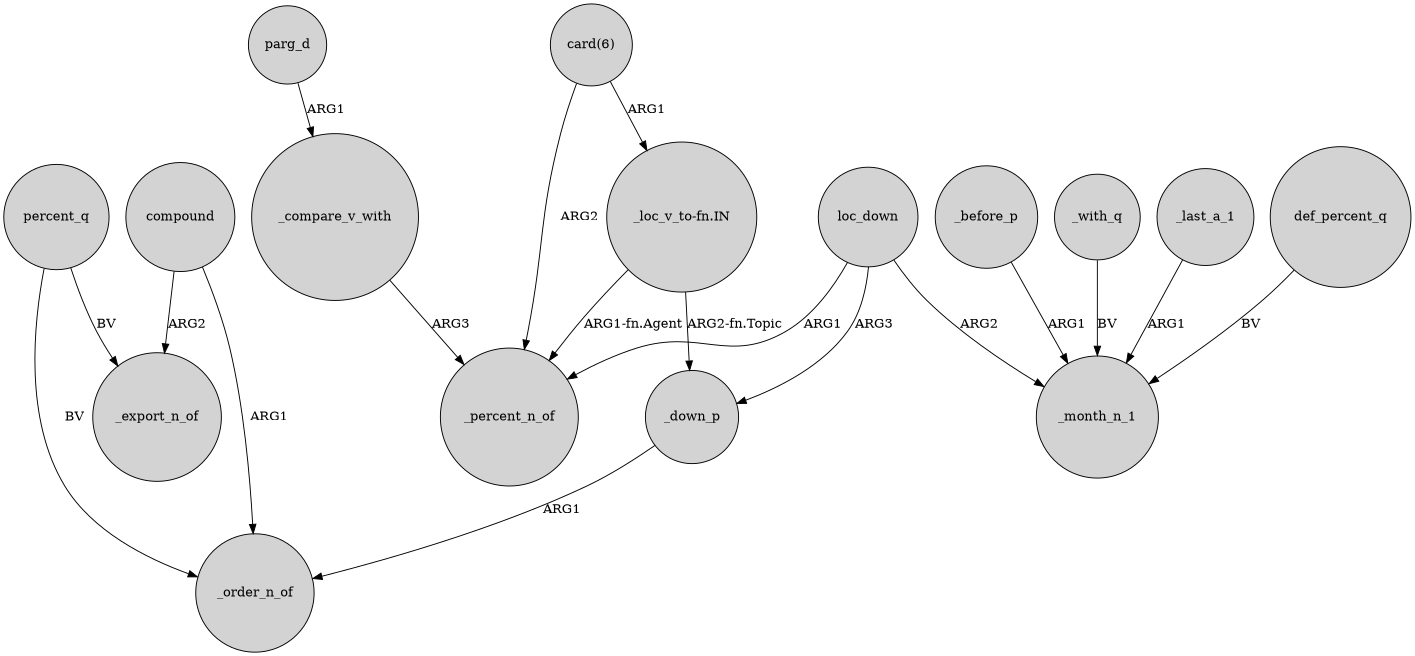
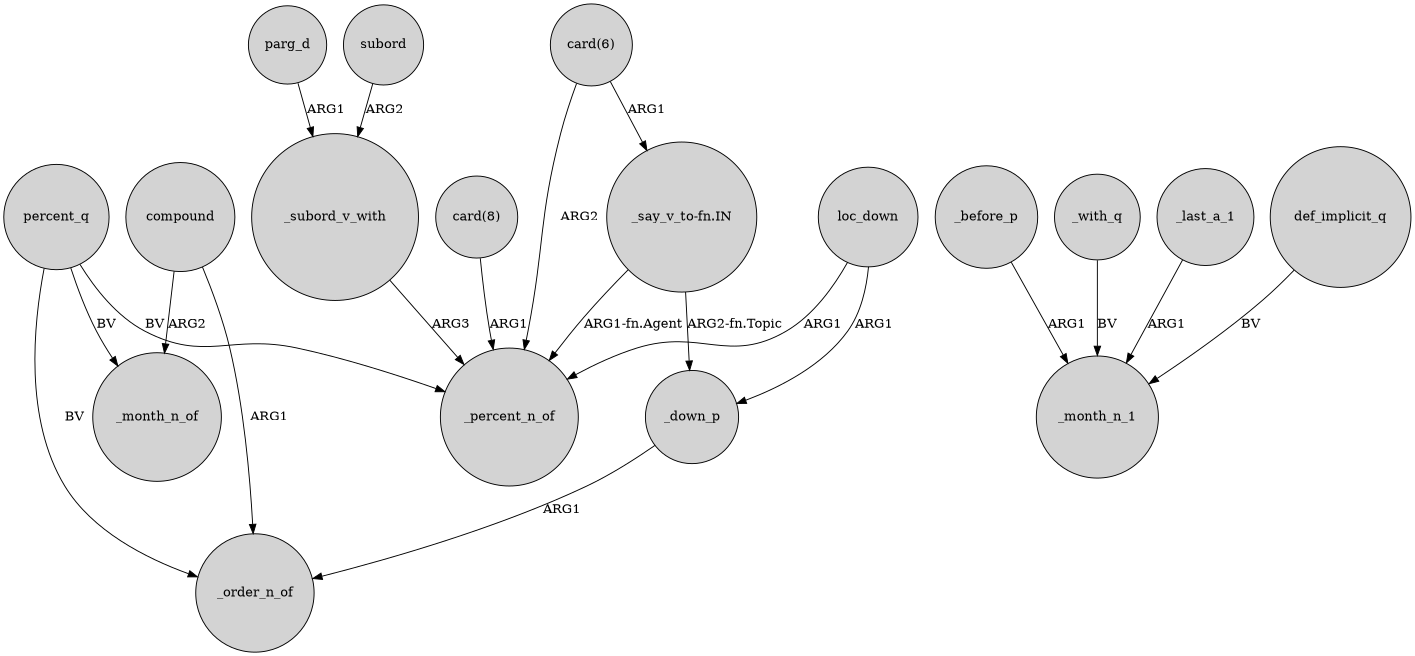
none -> (384, 45)
(335, 217) -> (335, 217)
none -> (477, 217)
(682, 217) -> (682, 217)
(1341, 217) -> (1341, 217)
(874, 324) -> (874, 324)
(958, 328) -> none
none -> (245, 344)
(157, 417) -> (157, 417)
